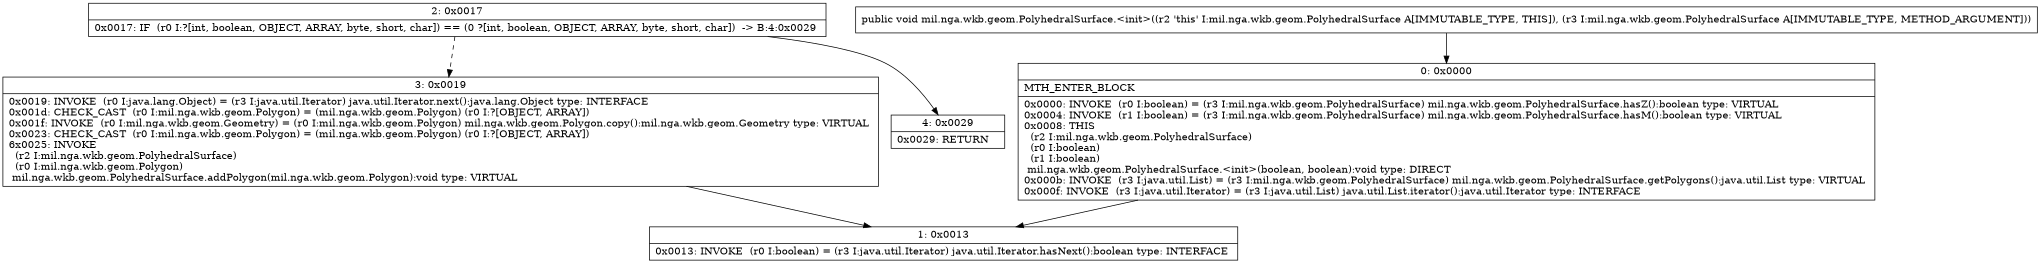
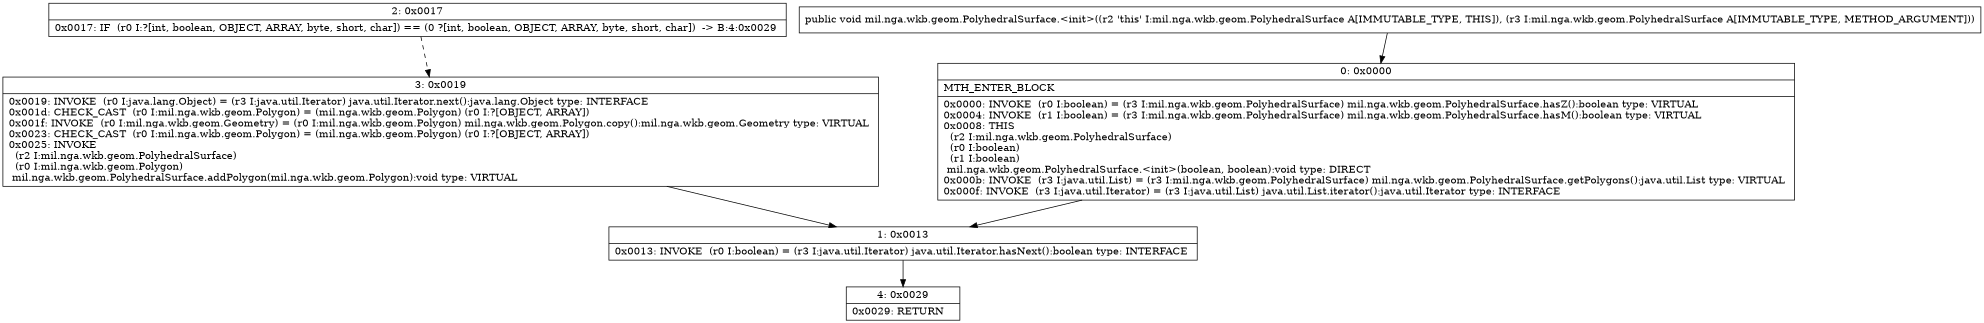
(860, 54) -> (903, 270)
(56, 145) -> (56, 145)
